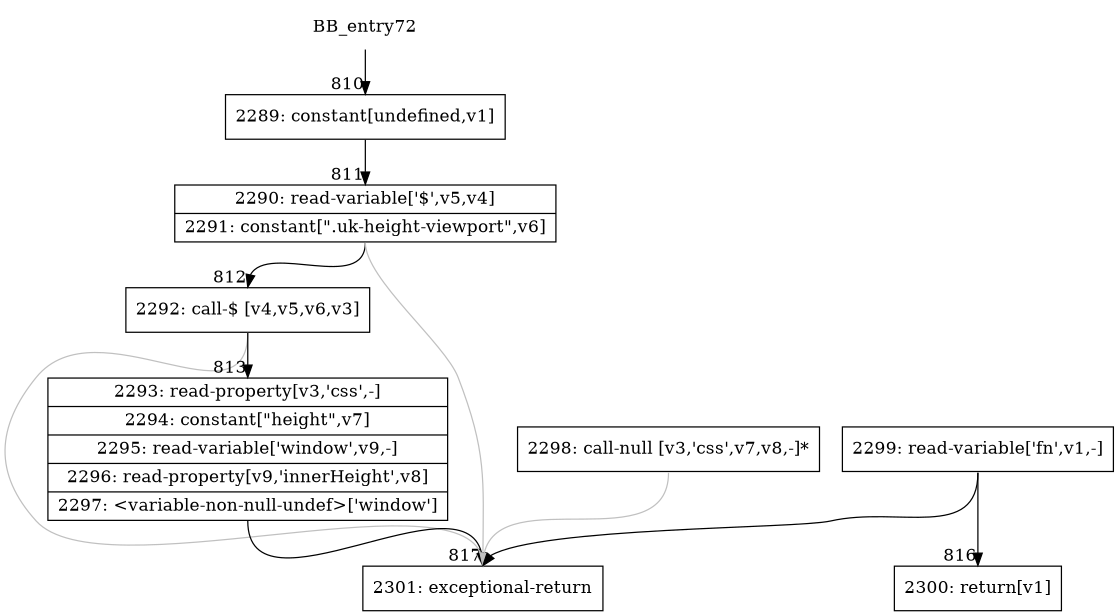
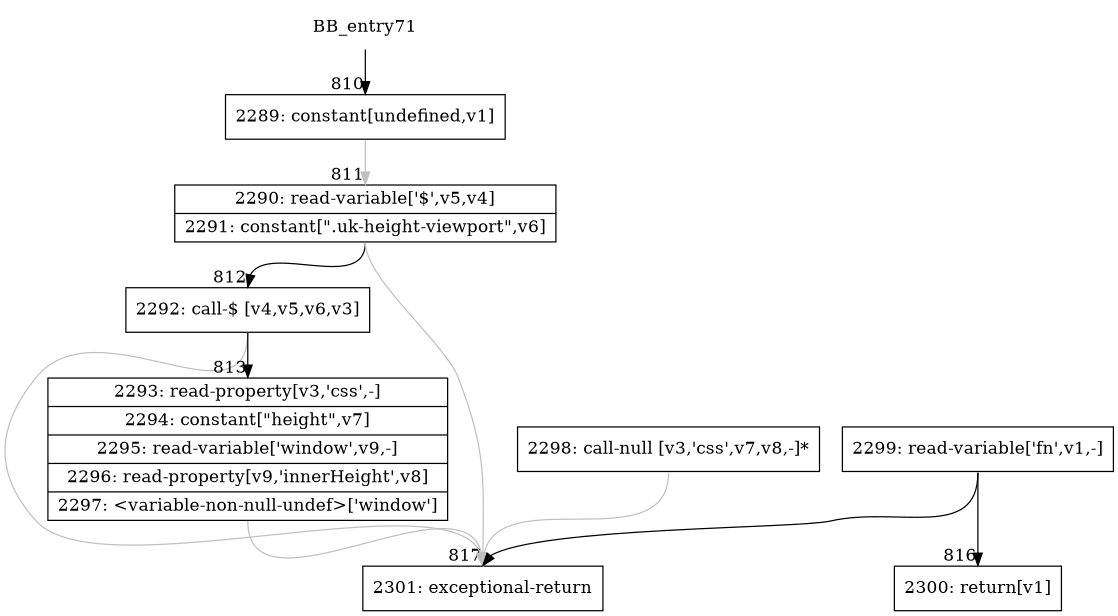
(365, 27) -> (365, 27)
(365, 156) -> (365, 156)
(359, 545) -> (359, 545)
